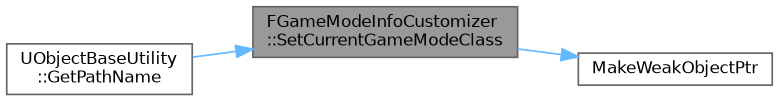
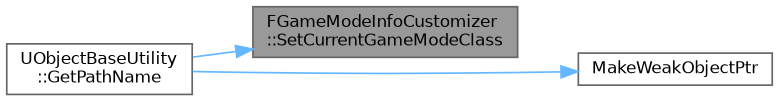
(539, 52) -> (377, 73)
